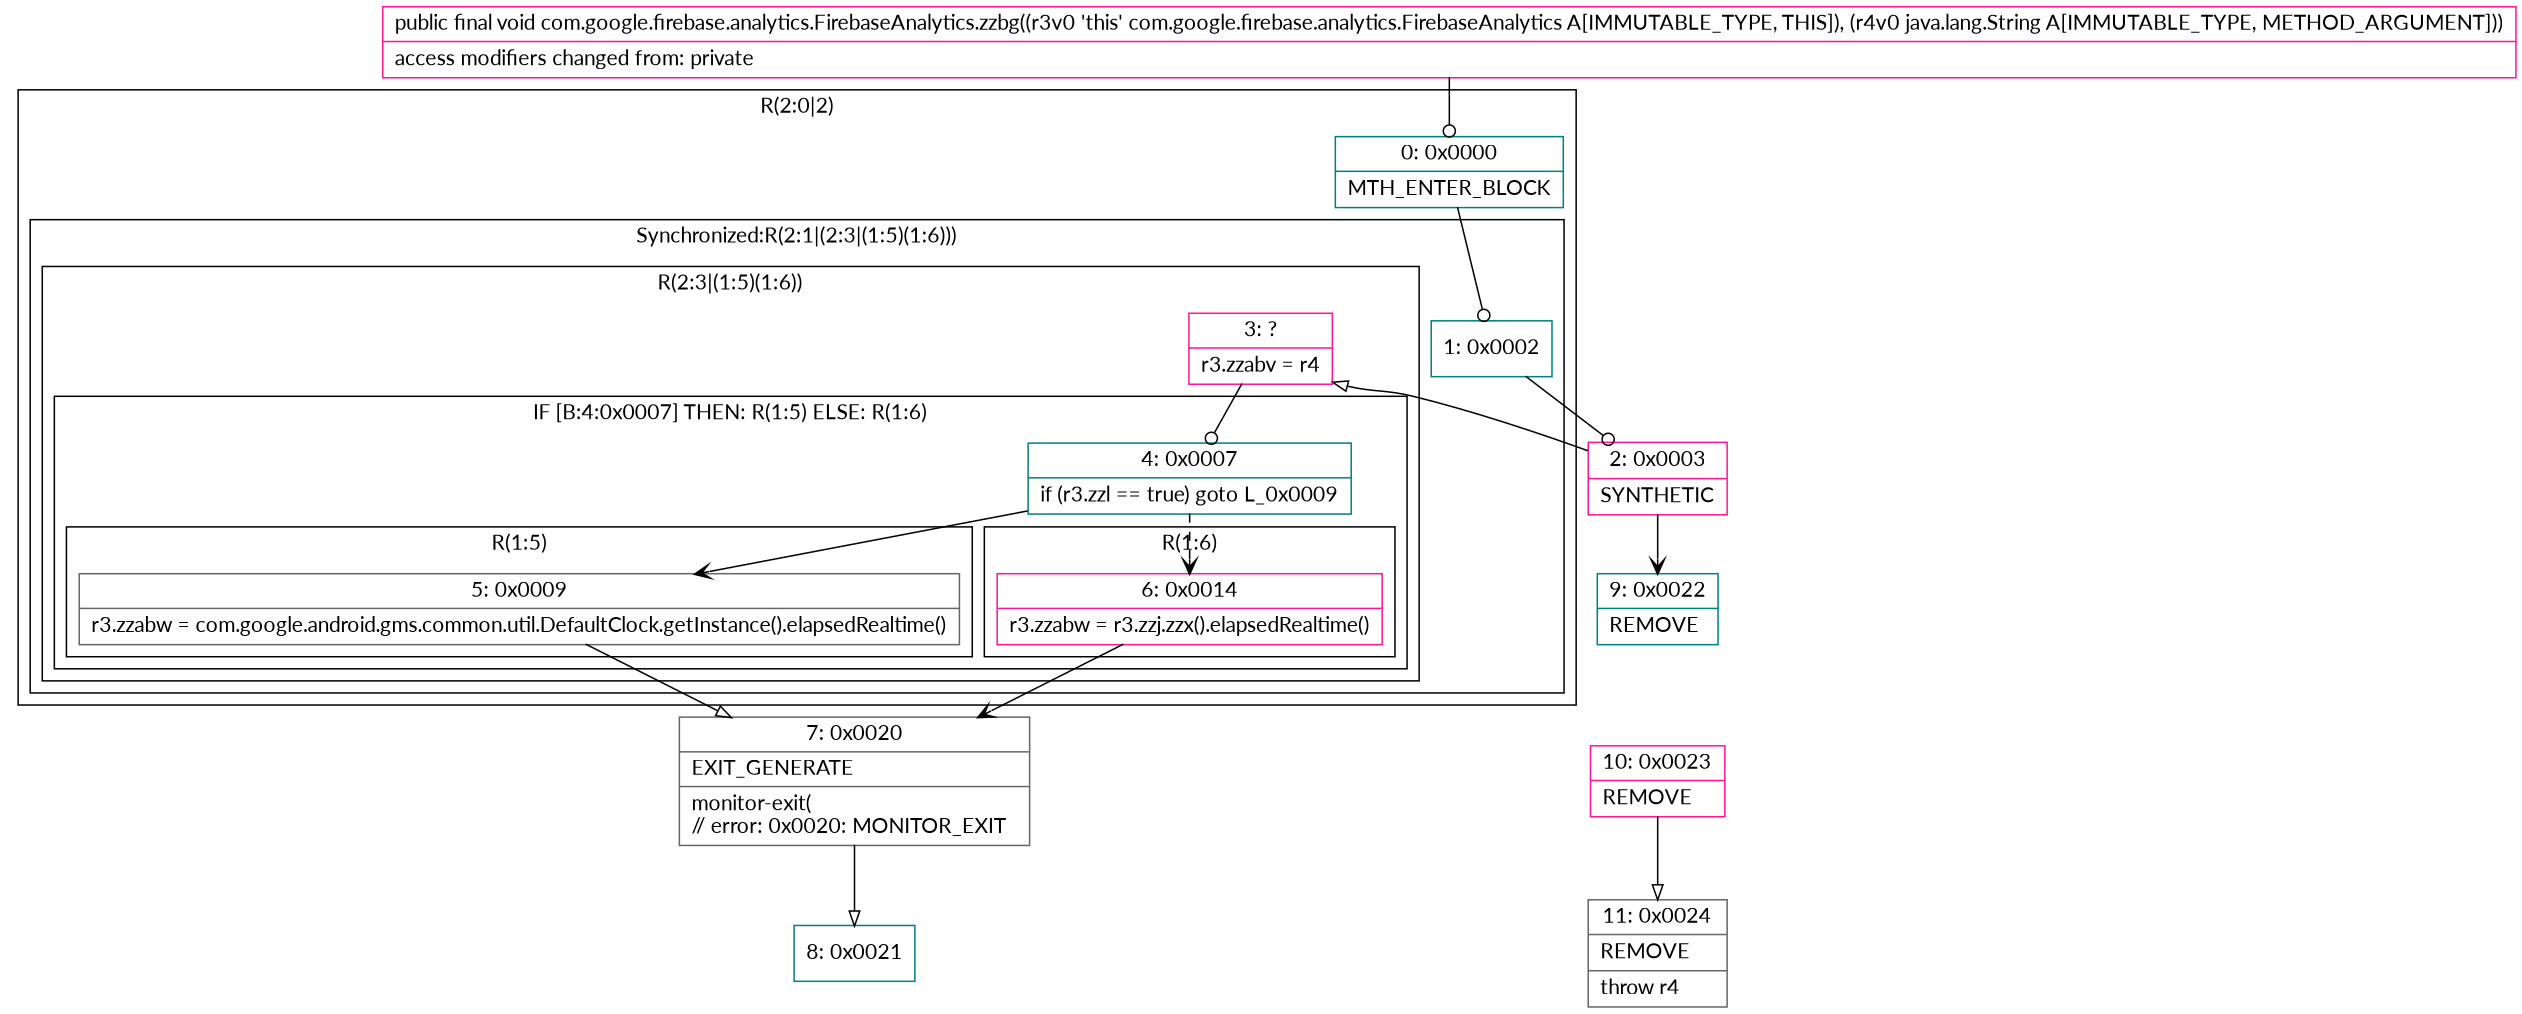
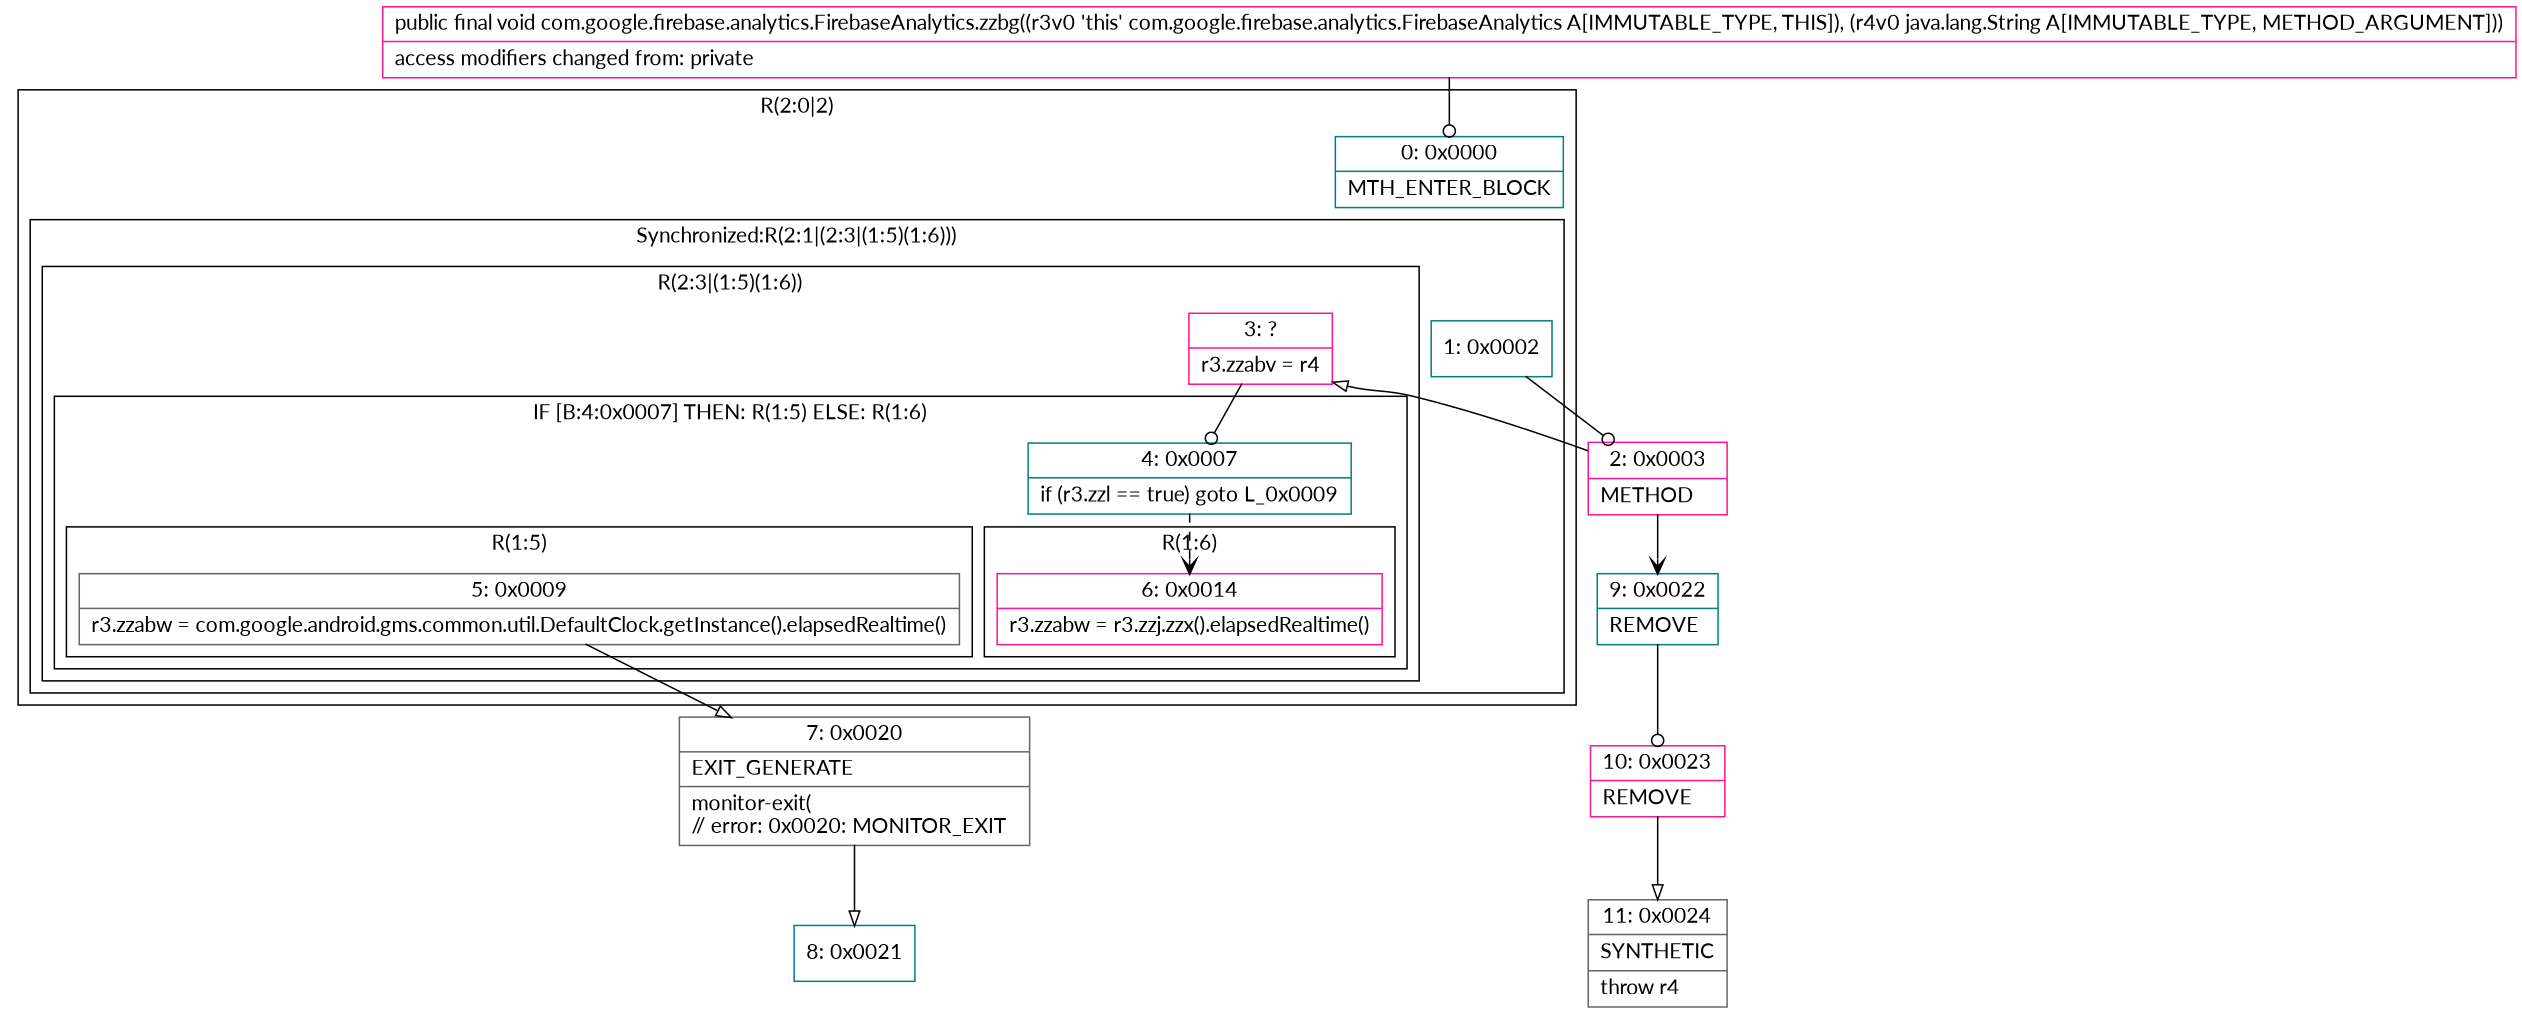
(1470, 258) -> none
(1658, 496) -> (1647, 496)
(869, 541) -> none
(1058, 677) -> none
none -> (1658, 689)
(1646, 952) -> (1658, 952)
